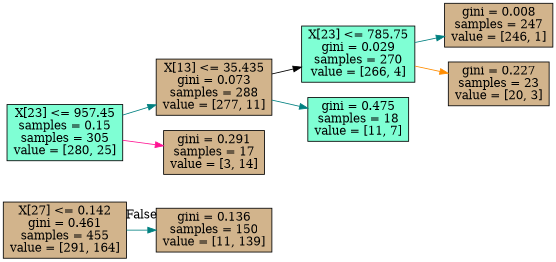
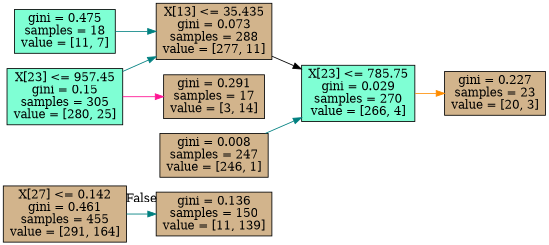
(426, 40) -> (280, 127)
(286, 103) -> (132, 31)
(65, 133) -> (65, 97)
